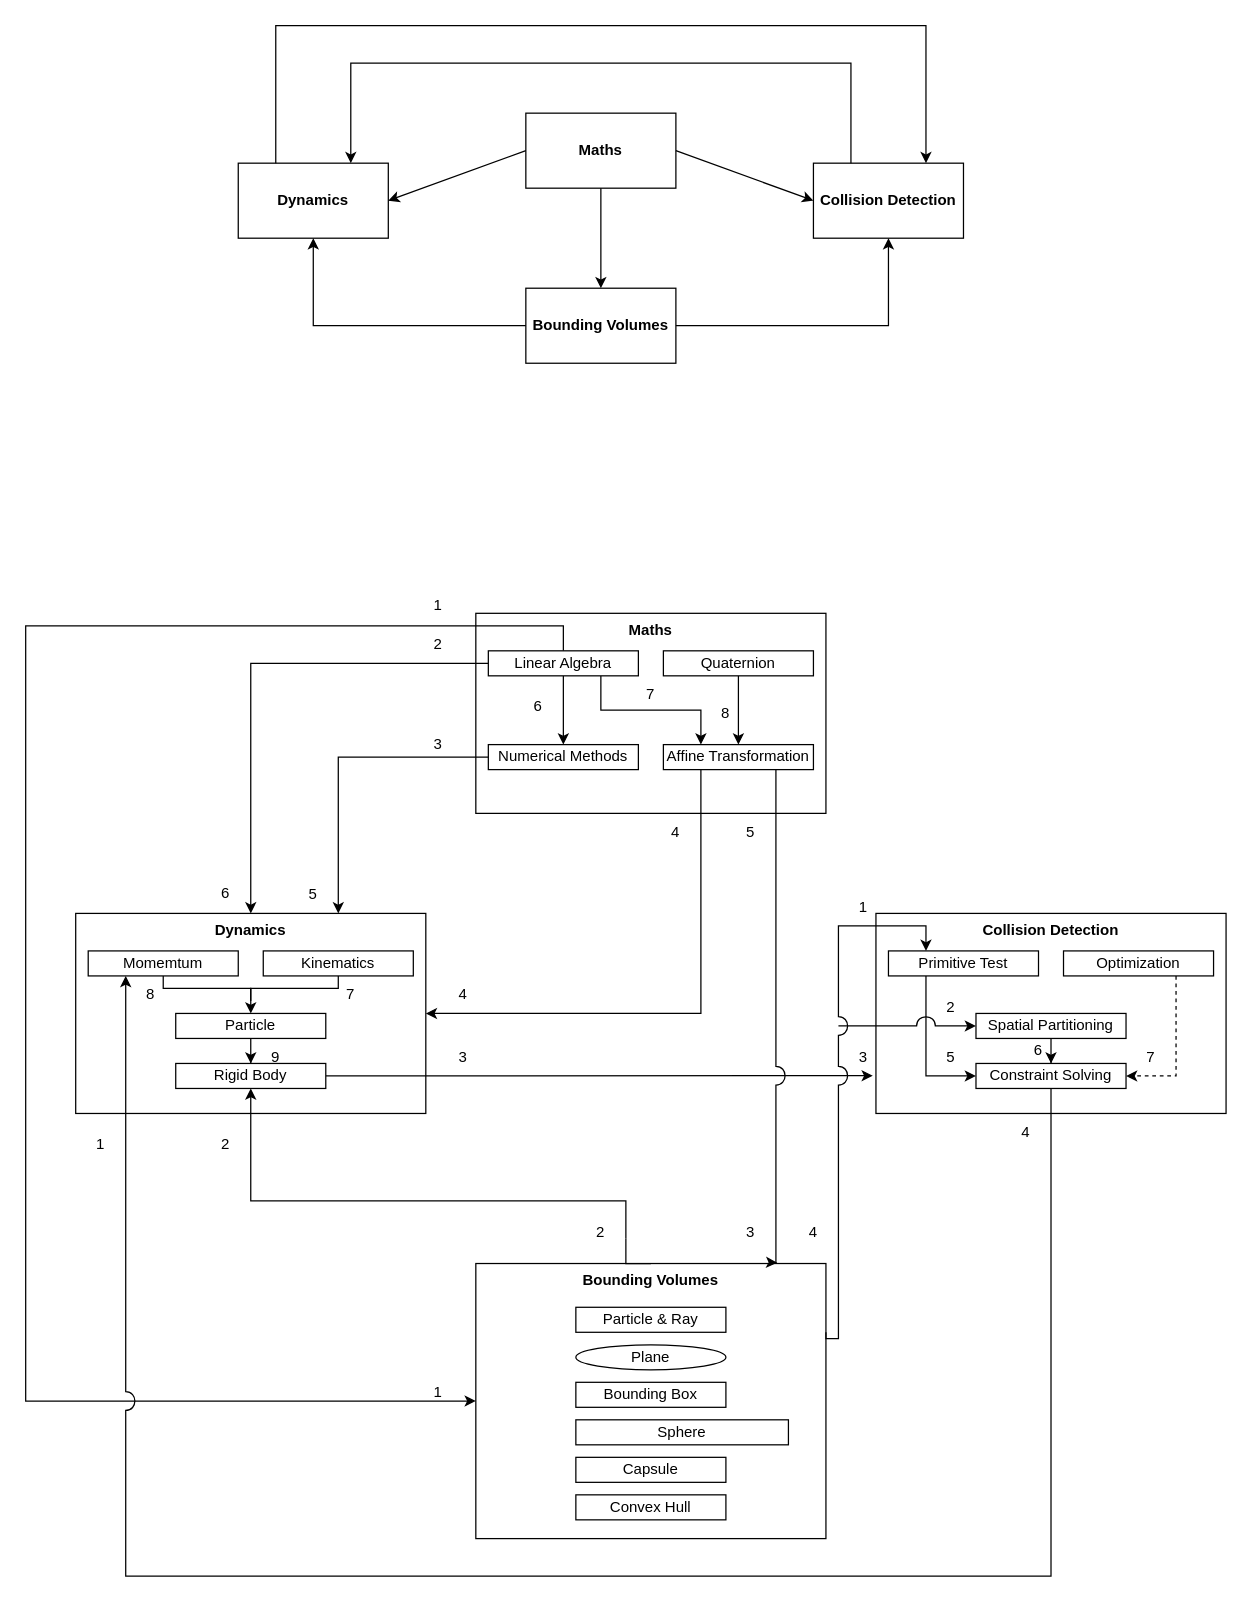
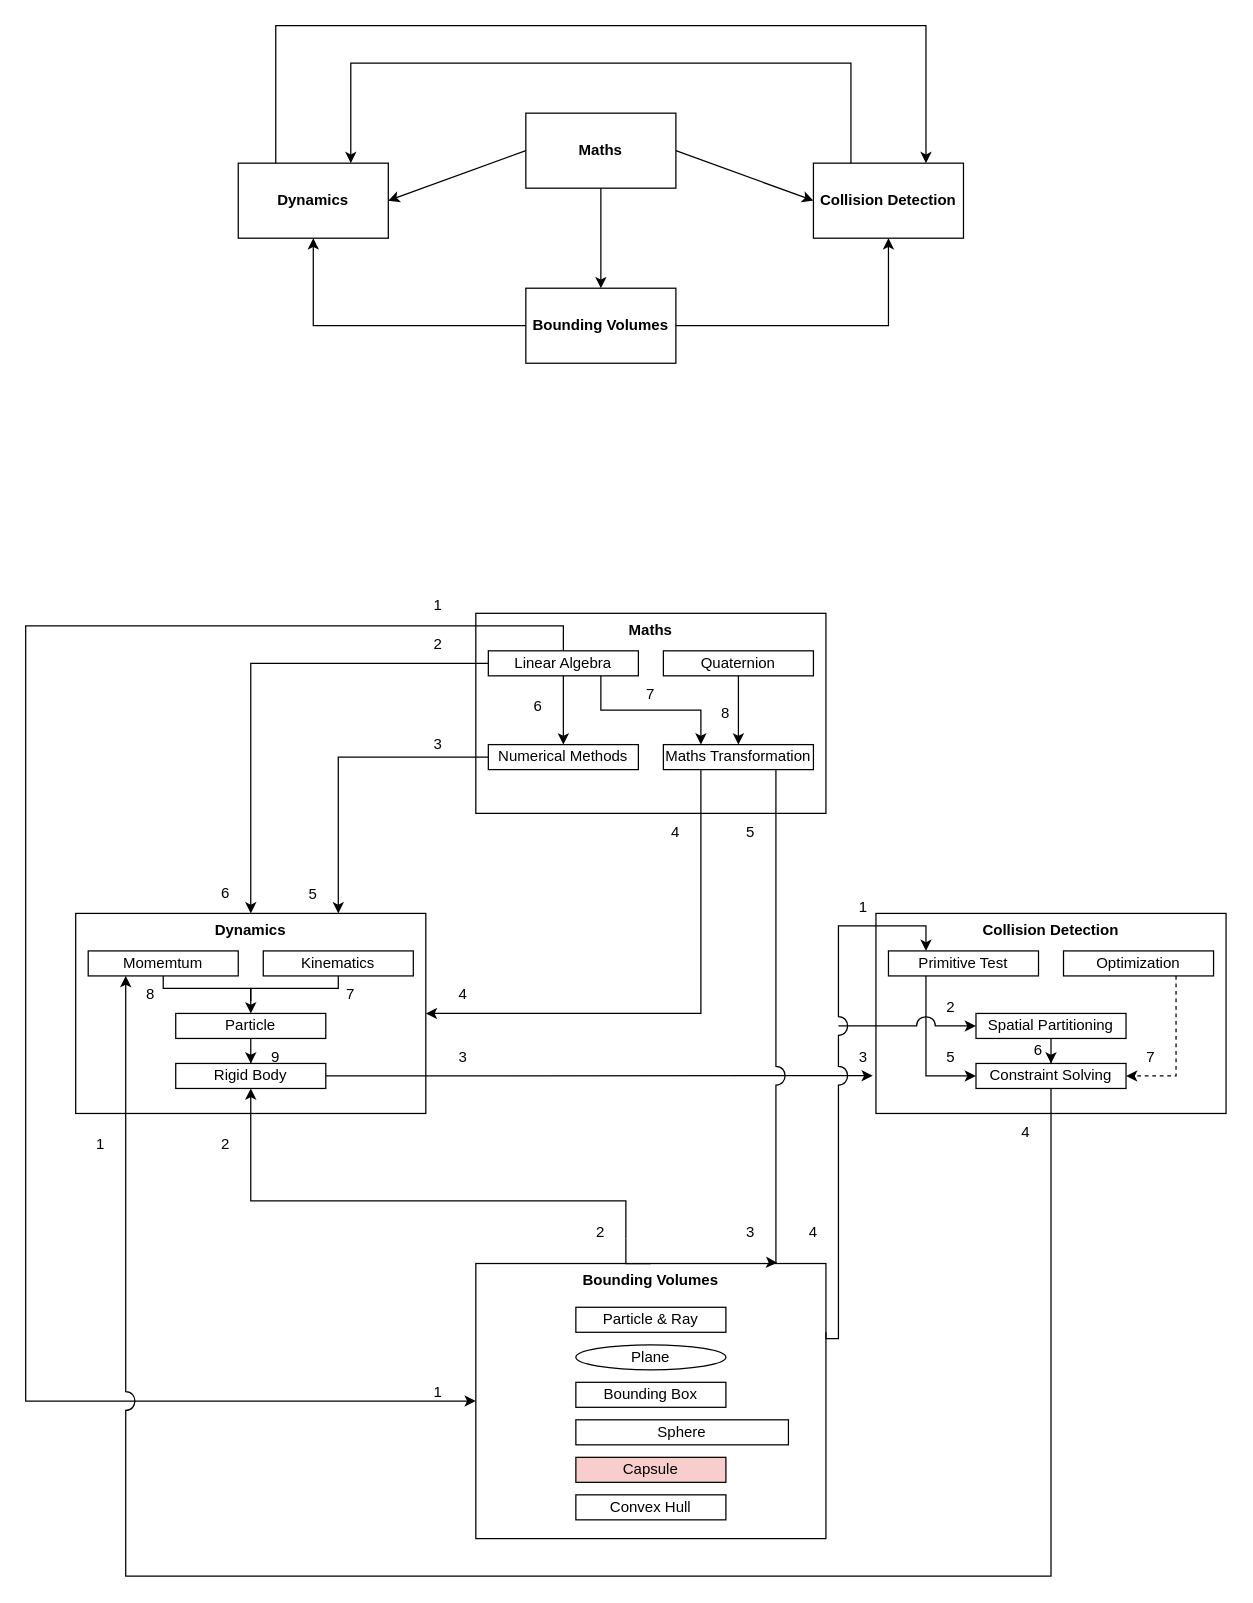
(738, 757) -> (738, 757)
(651, 1469) -> (651, 1469)
